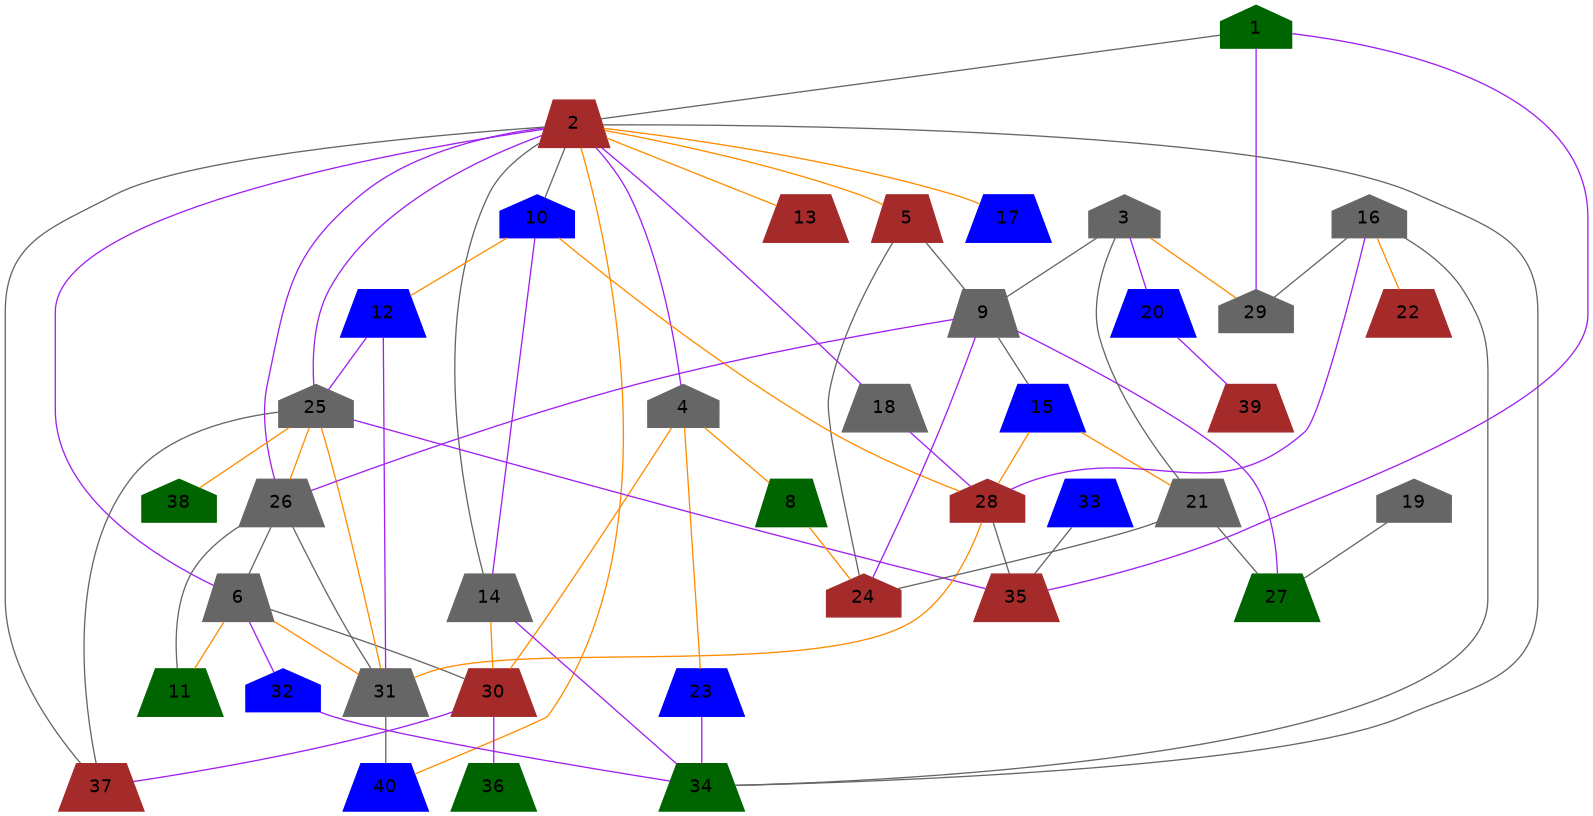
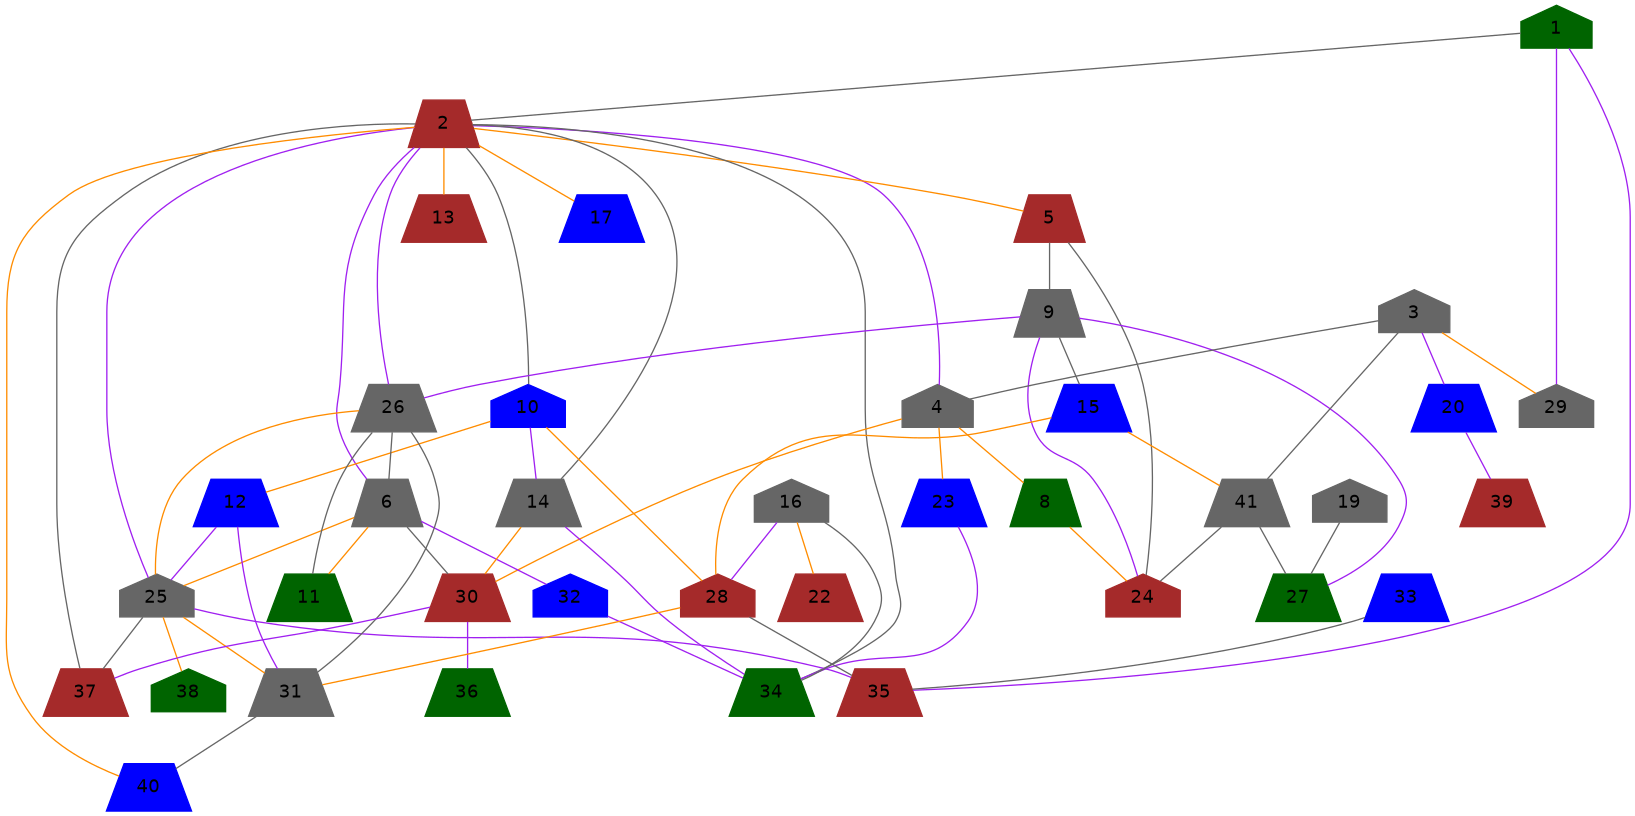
(1052, 267) -> (1174, 357)
(1310, 268) -> none
(885, 408) -> none
(1198, 503) -> (1247, 503)
(316, 648) -> (269, 552)
